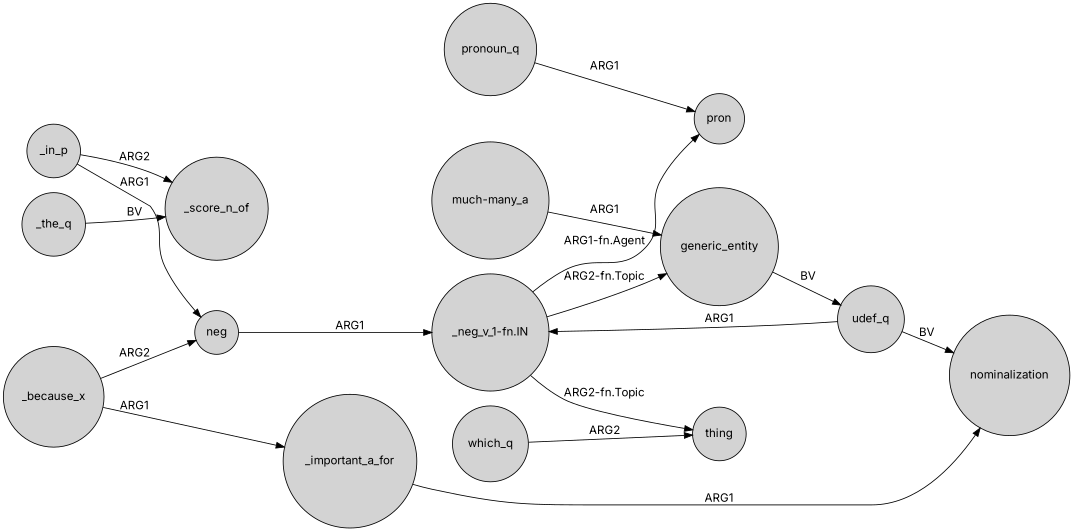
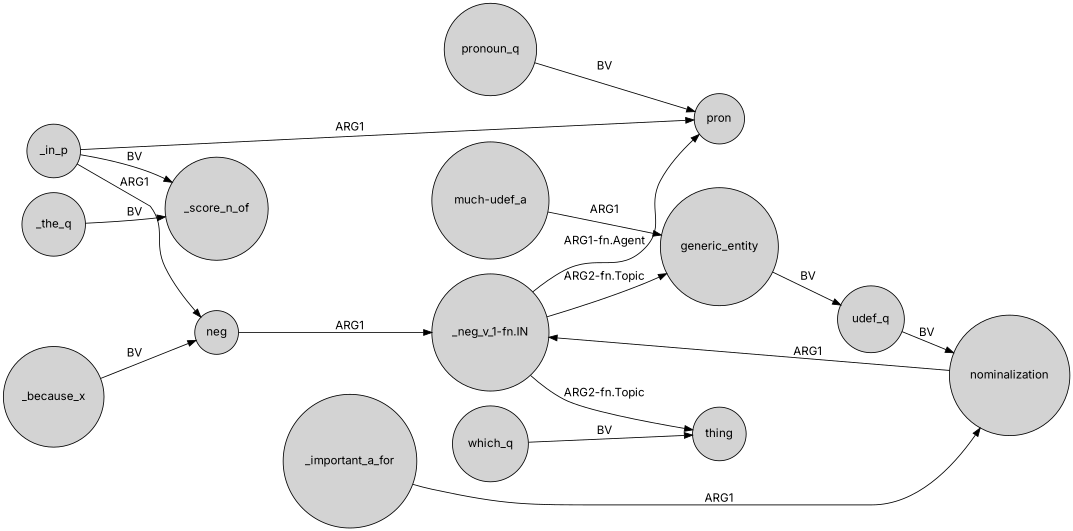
(605, 66) -> (605, 66)
none -> (383, 135)
(135, 157) -> (135, 157)
(490, 200) -> (490, 200)
(698, 328) -> (753, 354)
(135, 354) -> (135, 354)
(190, 426) -> none
(605, 431) -> (605, 431)
